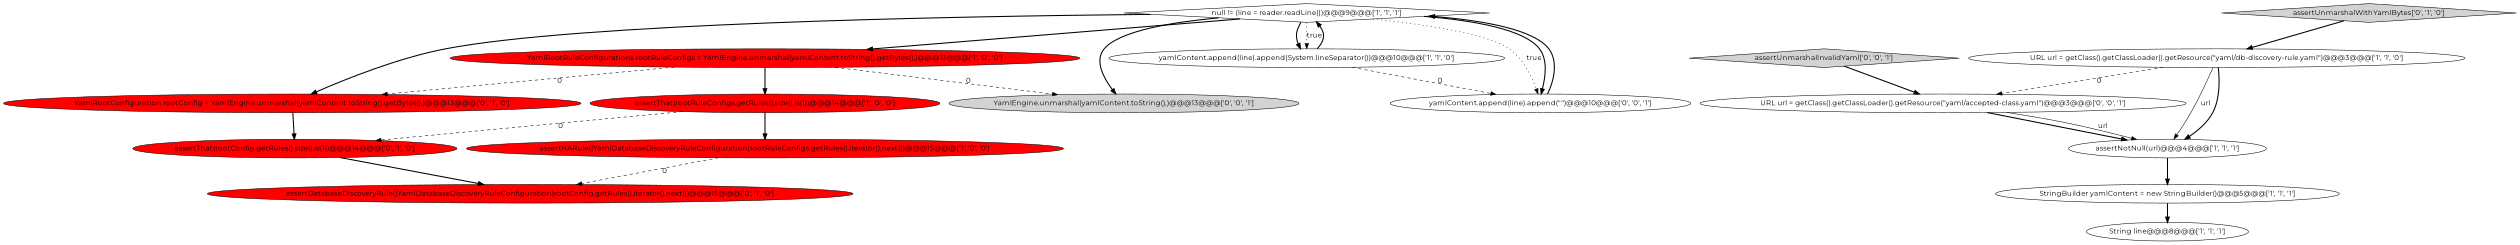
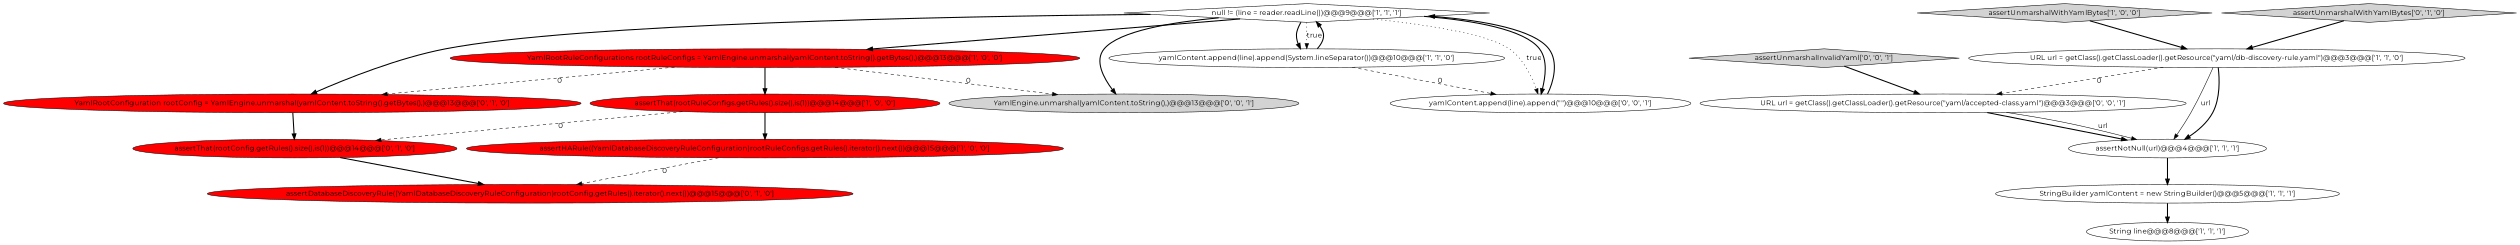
none -> (2065, 13)
